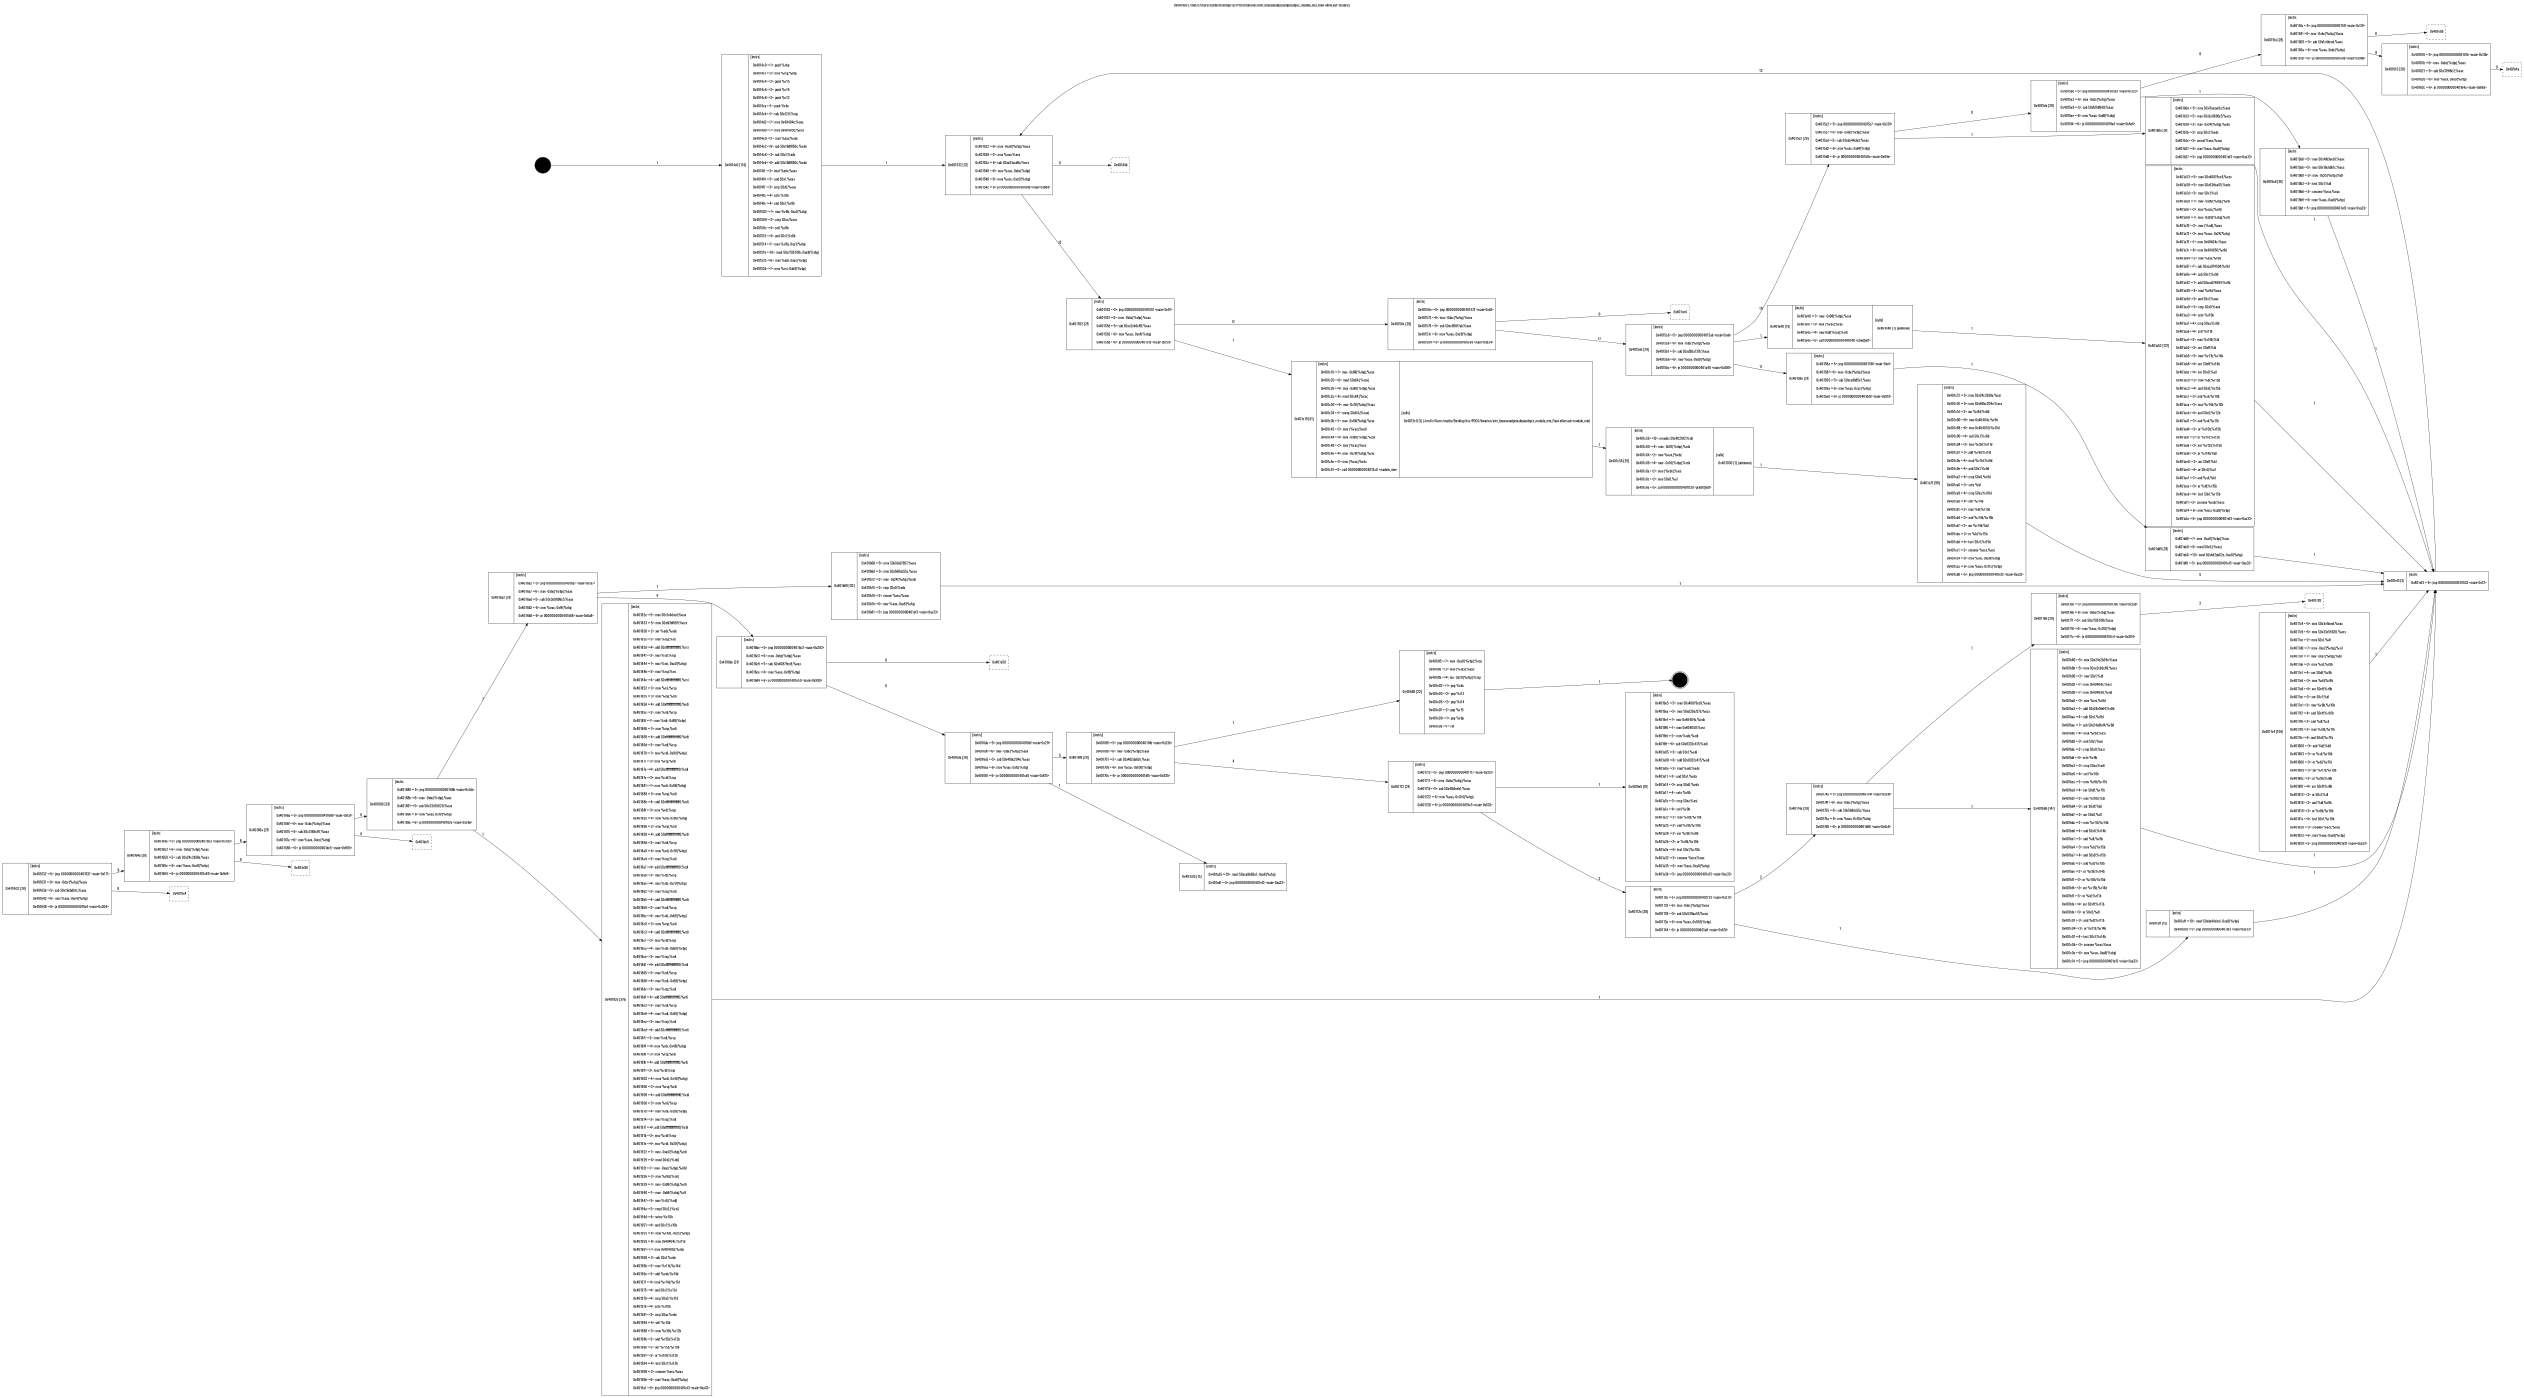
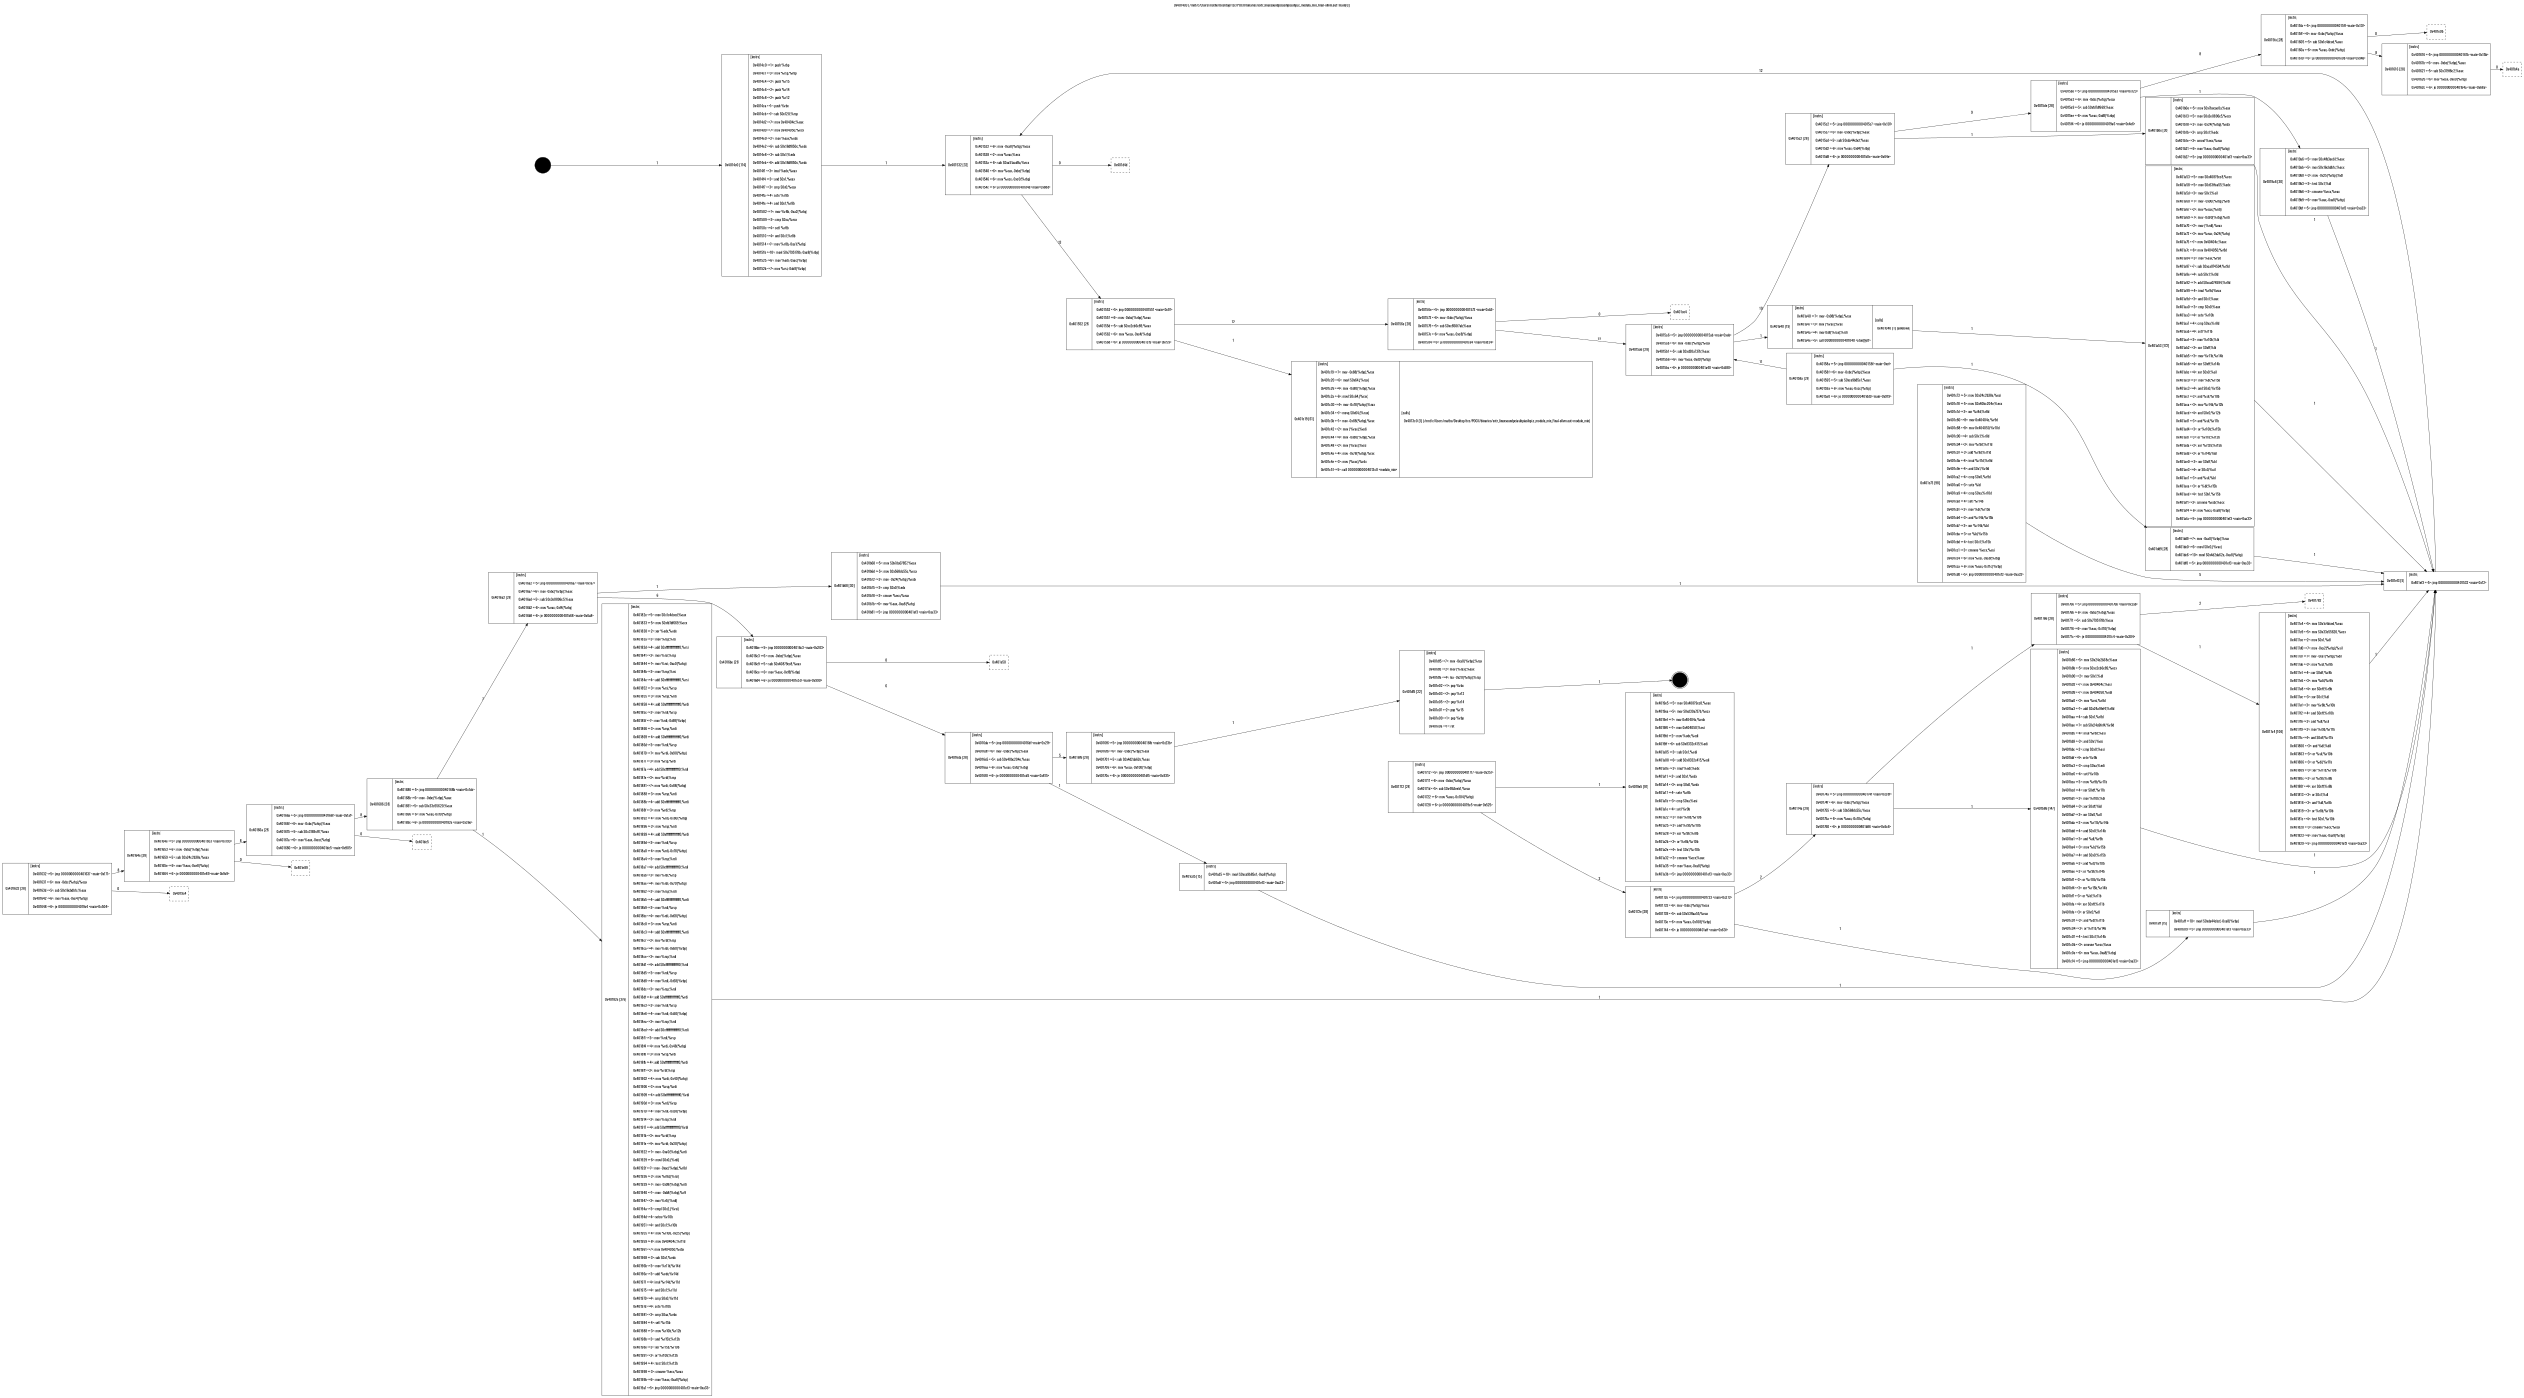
(1759, 369) -> (1761, 364)
(1680, 461) -> none
none -> (2197, 674)
(1280, 772) -> none
none -> (1992, 988)
